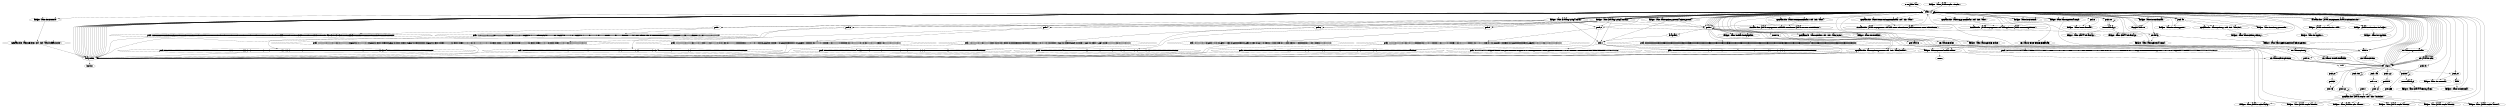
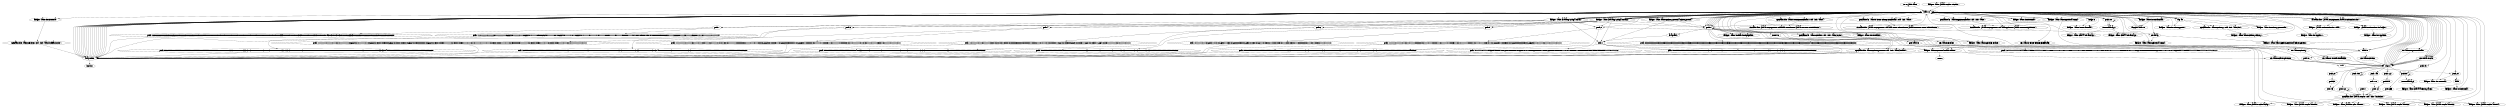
(2092, 20) -> (2092, 20)
(2180, 20) -> (2180, 20)
(2426, 58) -> (2426, 58)
